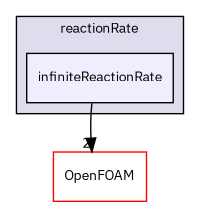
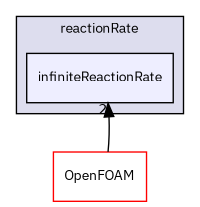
(91, 122) -> (109, 134)
